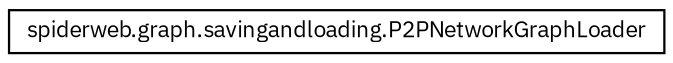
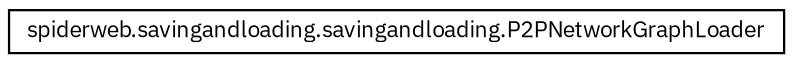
(337, 32) -> (397, 32)
